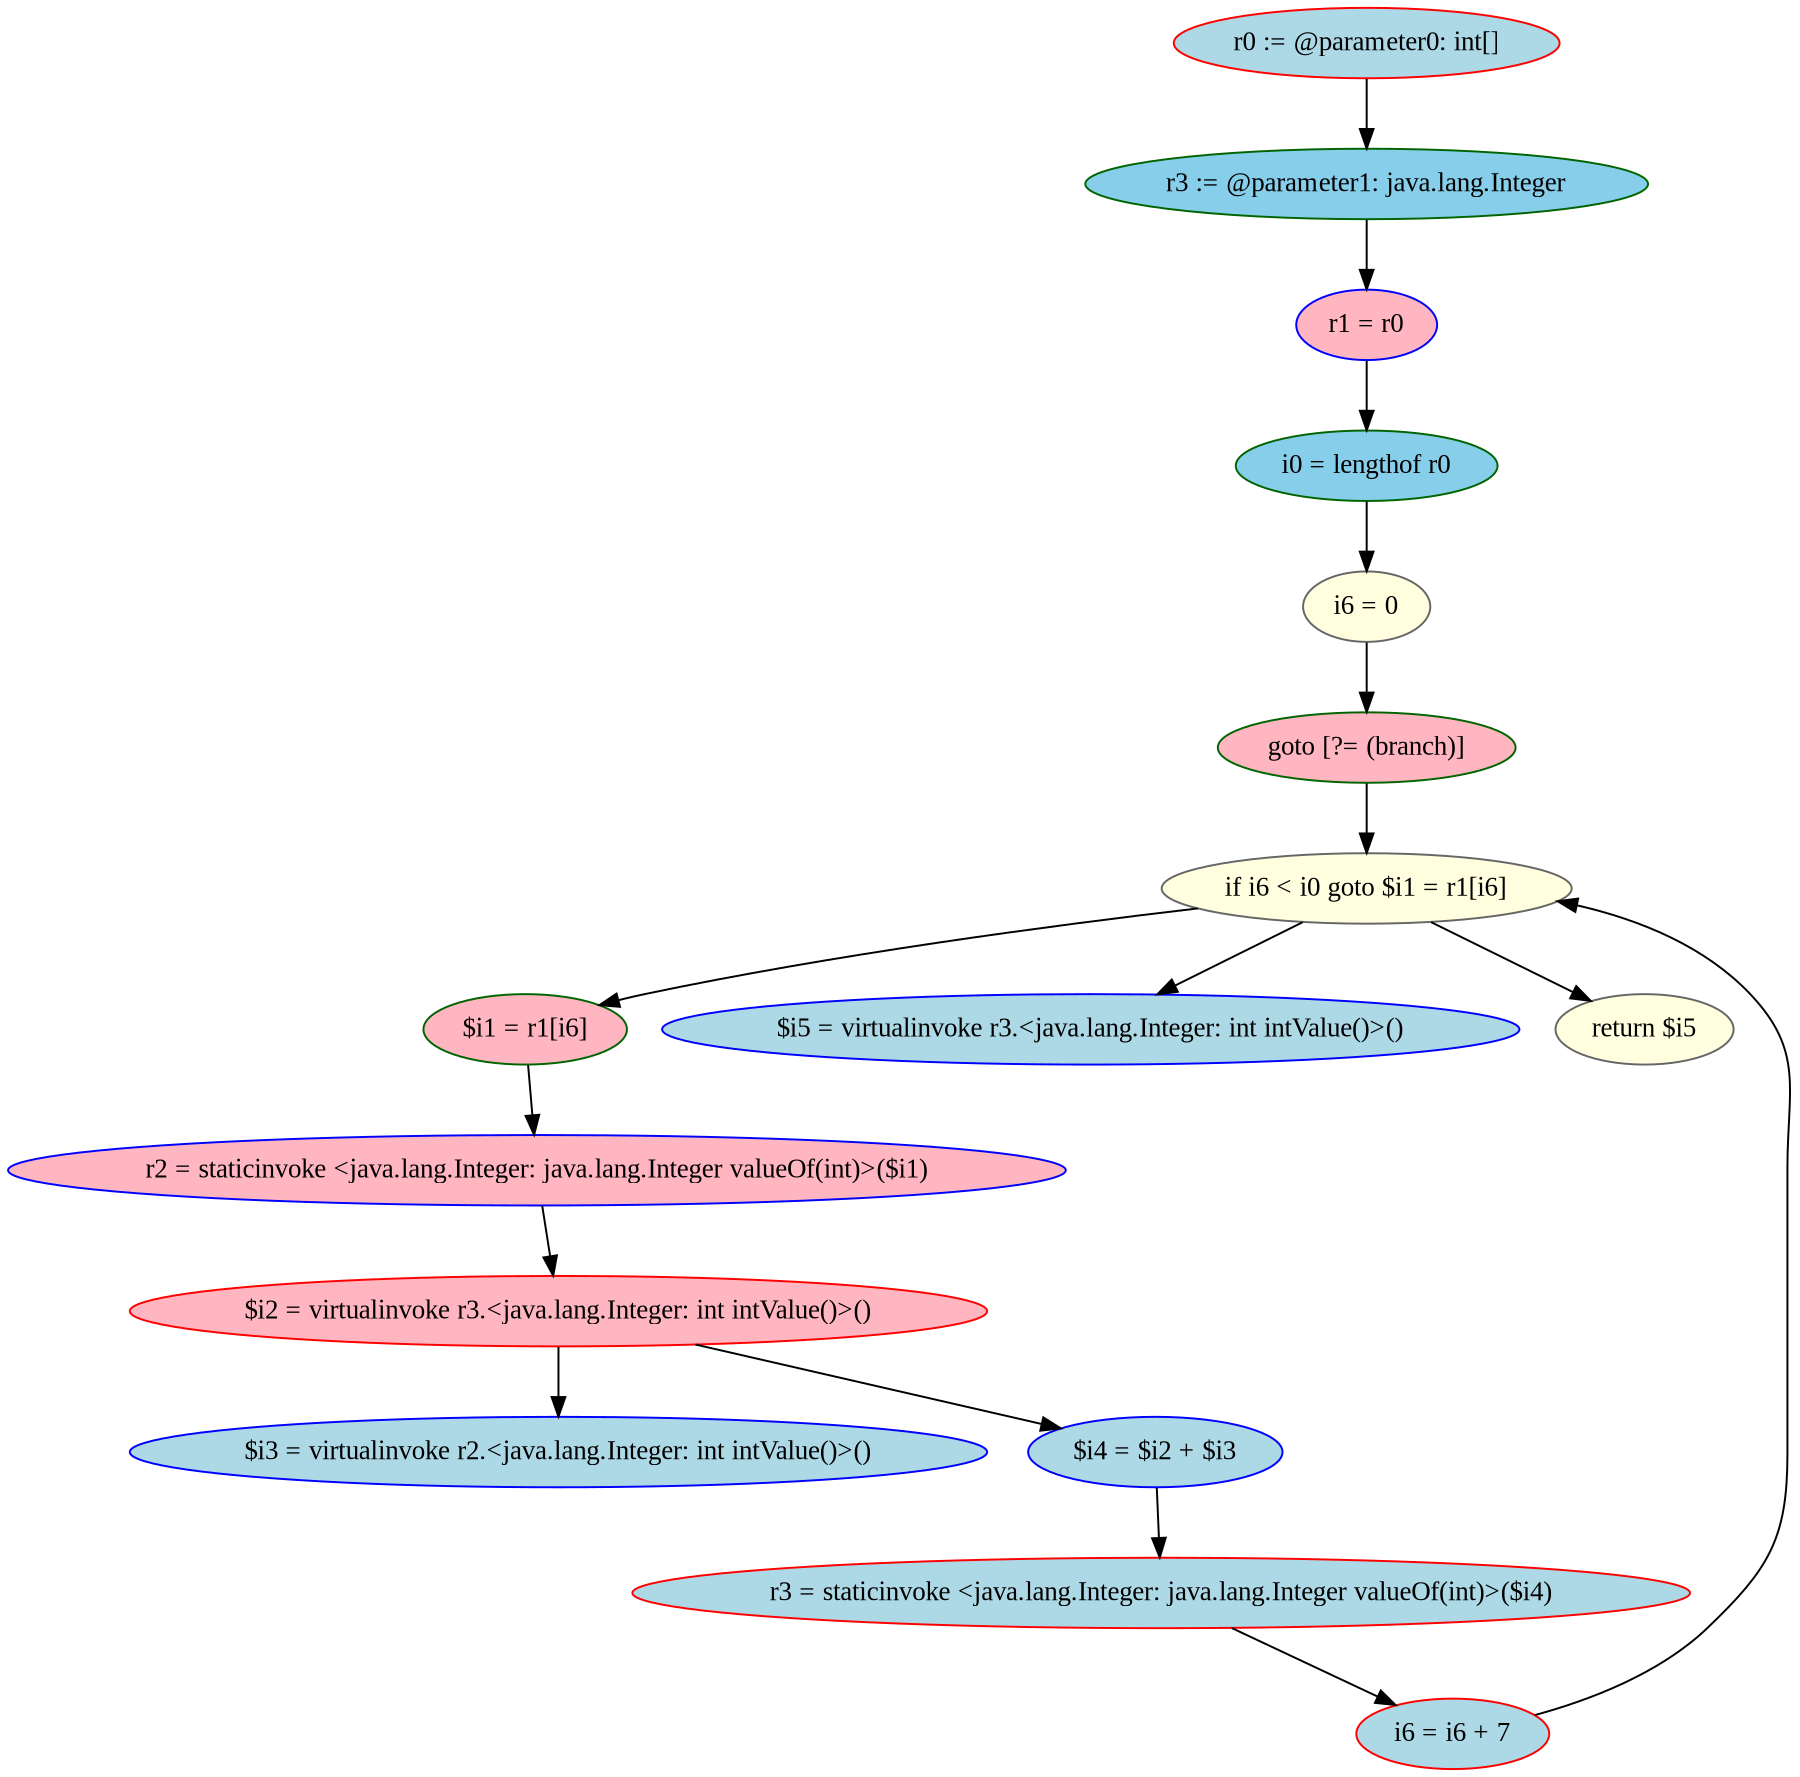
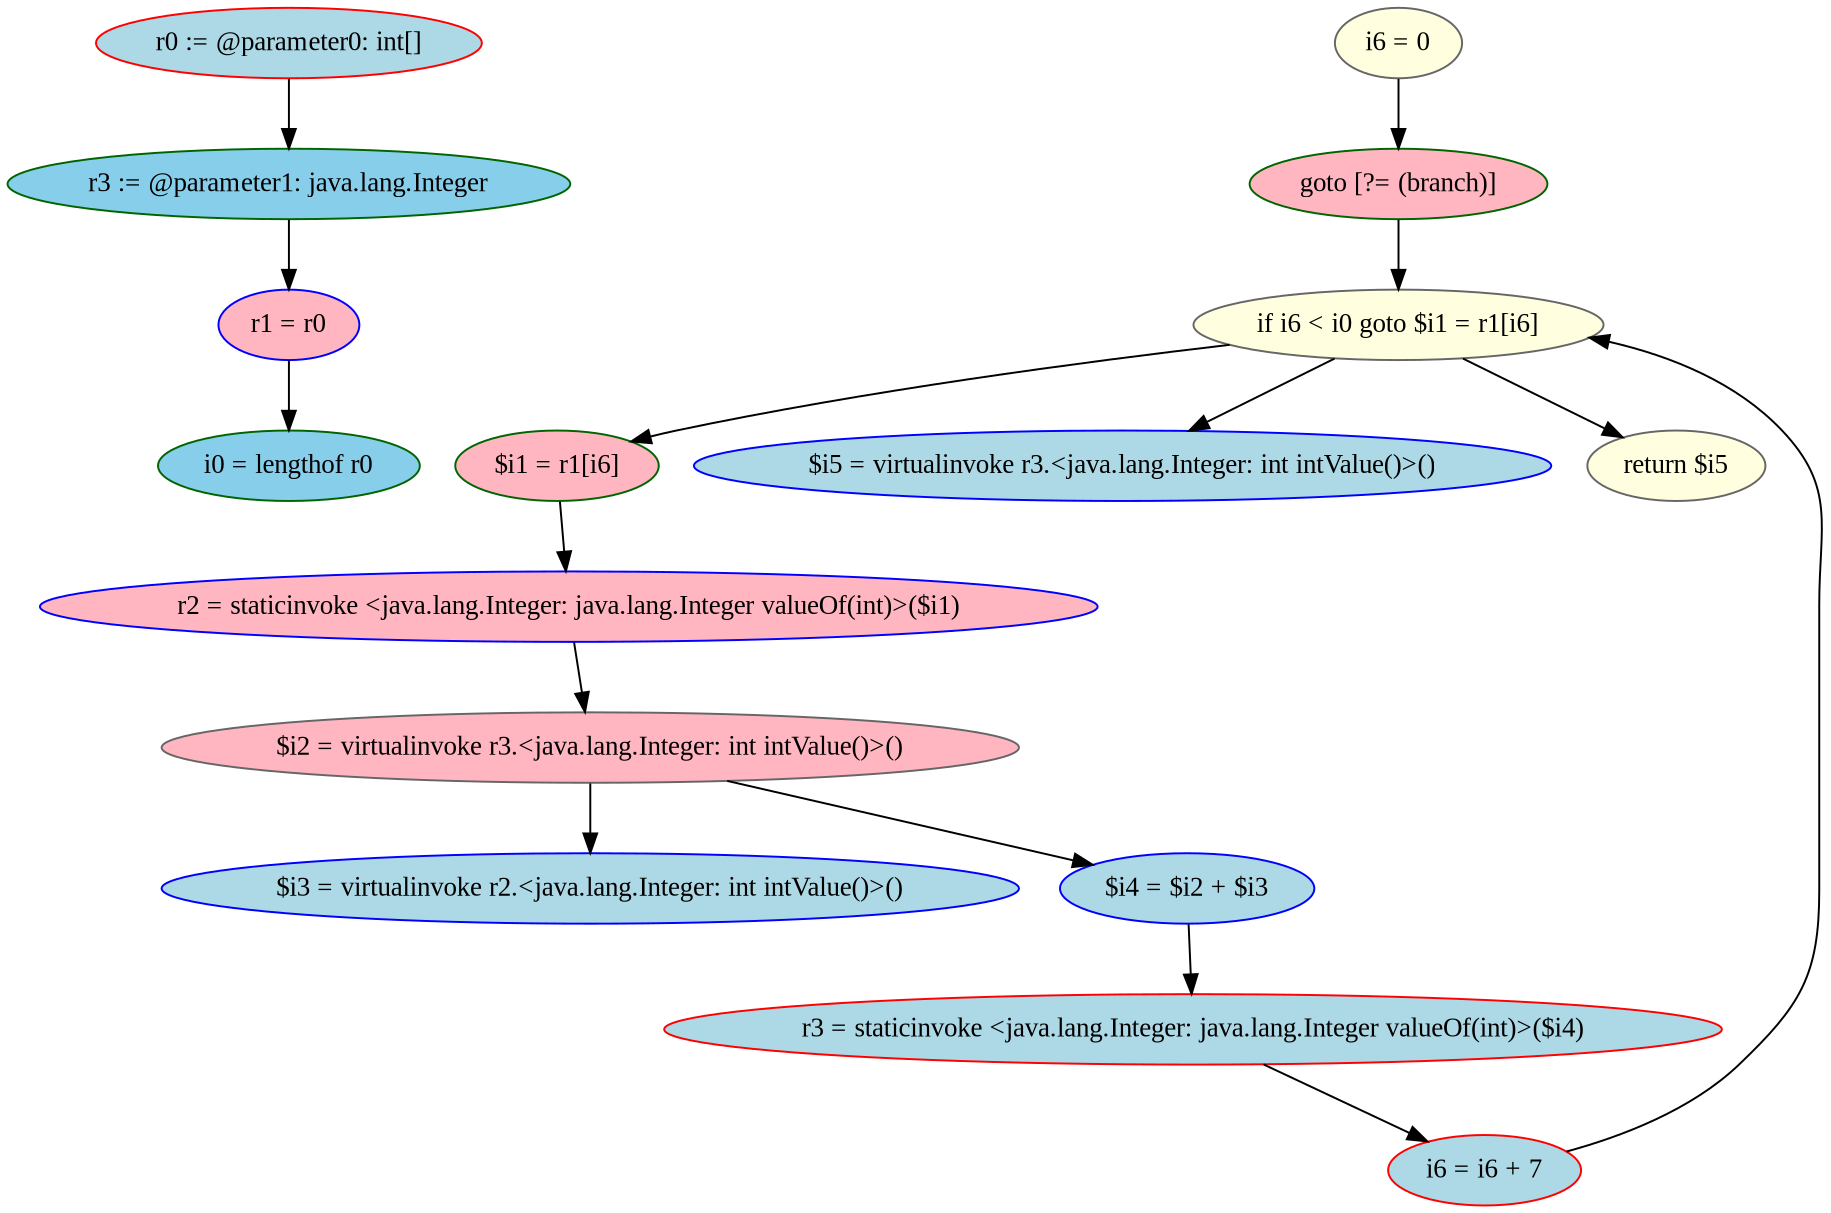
(1367, 527) -> none
(558, 1311) -> (590, 748)
